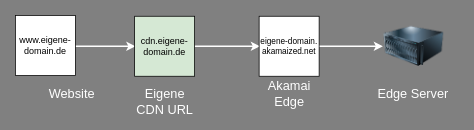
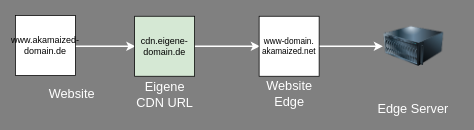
(45, 45) -> (45, 45)
(289, 46) -> (289, 46)
(290, 94) -> (290, 94)
(413, 94) -> (413, 109)
(165, 102) -> (165, 95)
